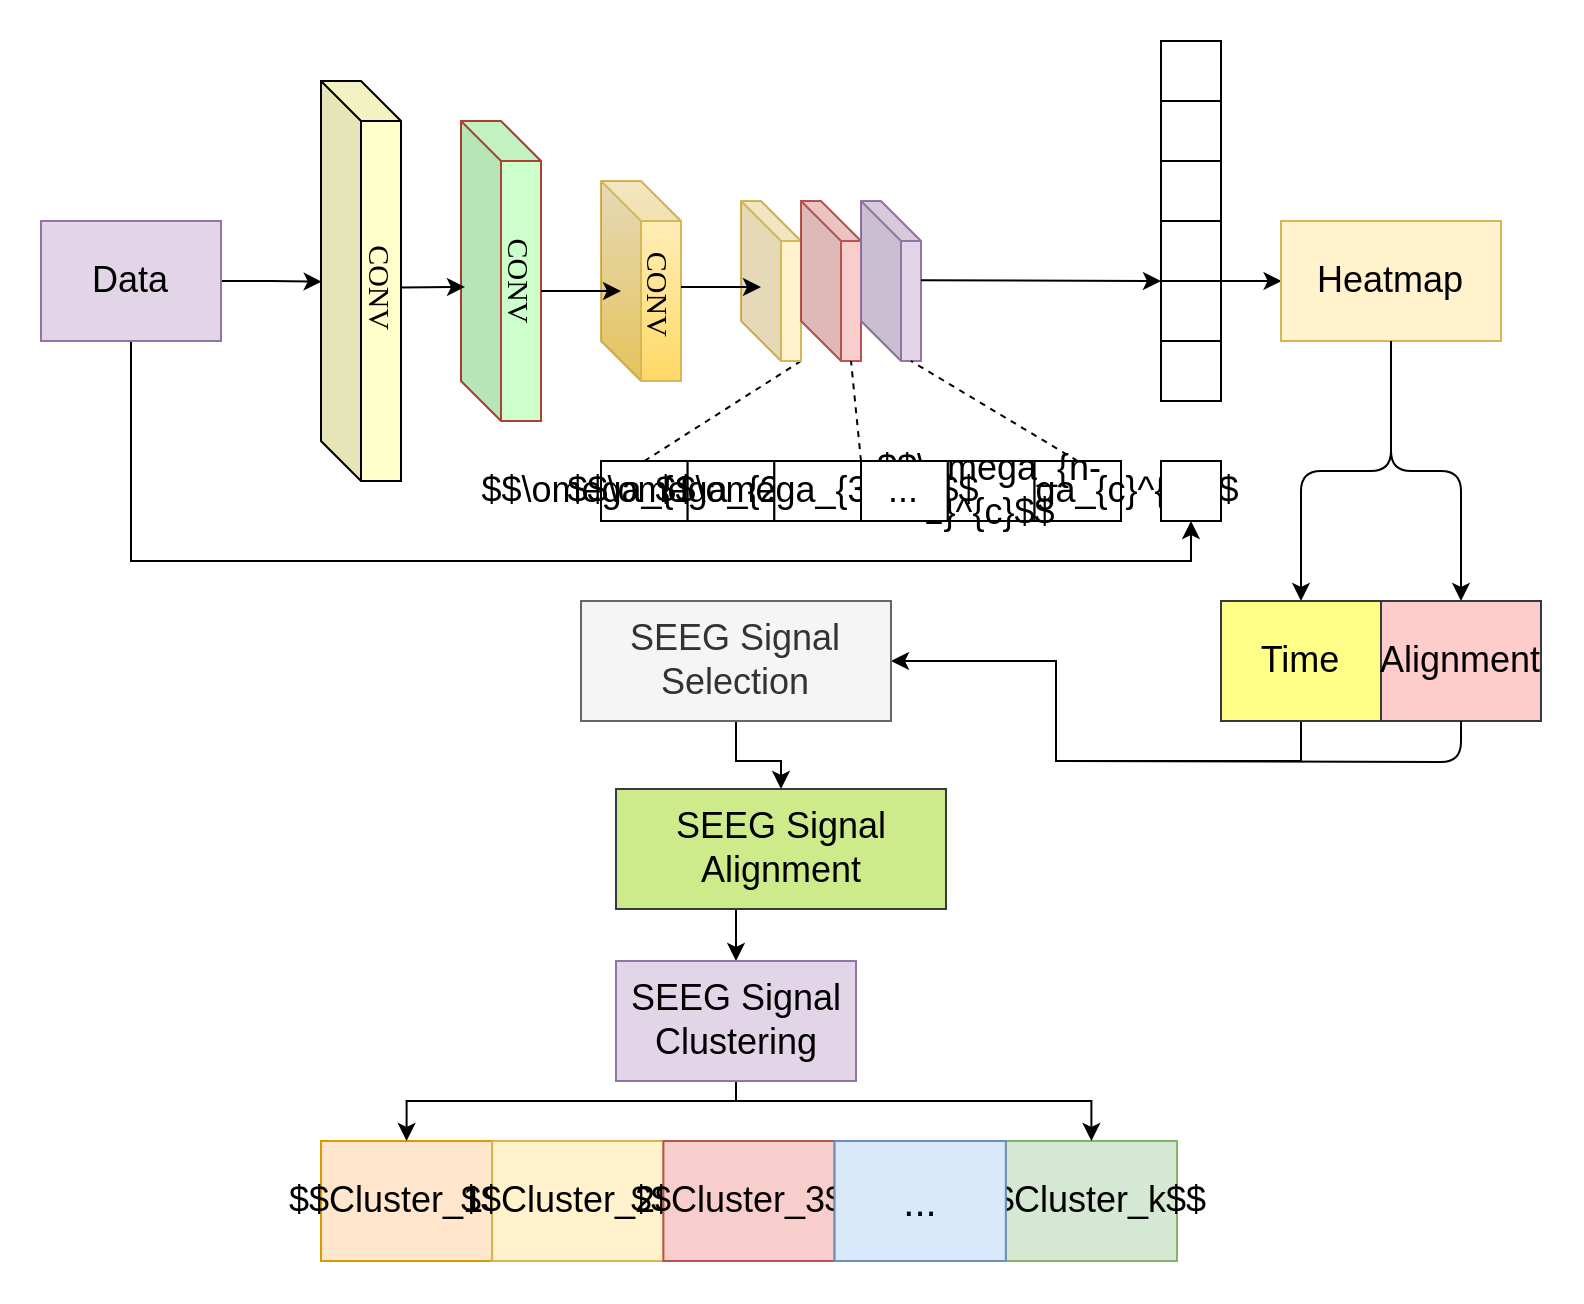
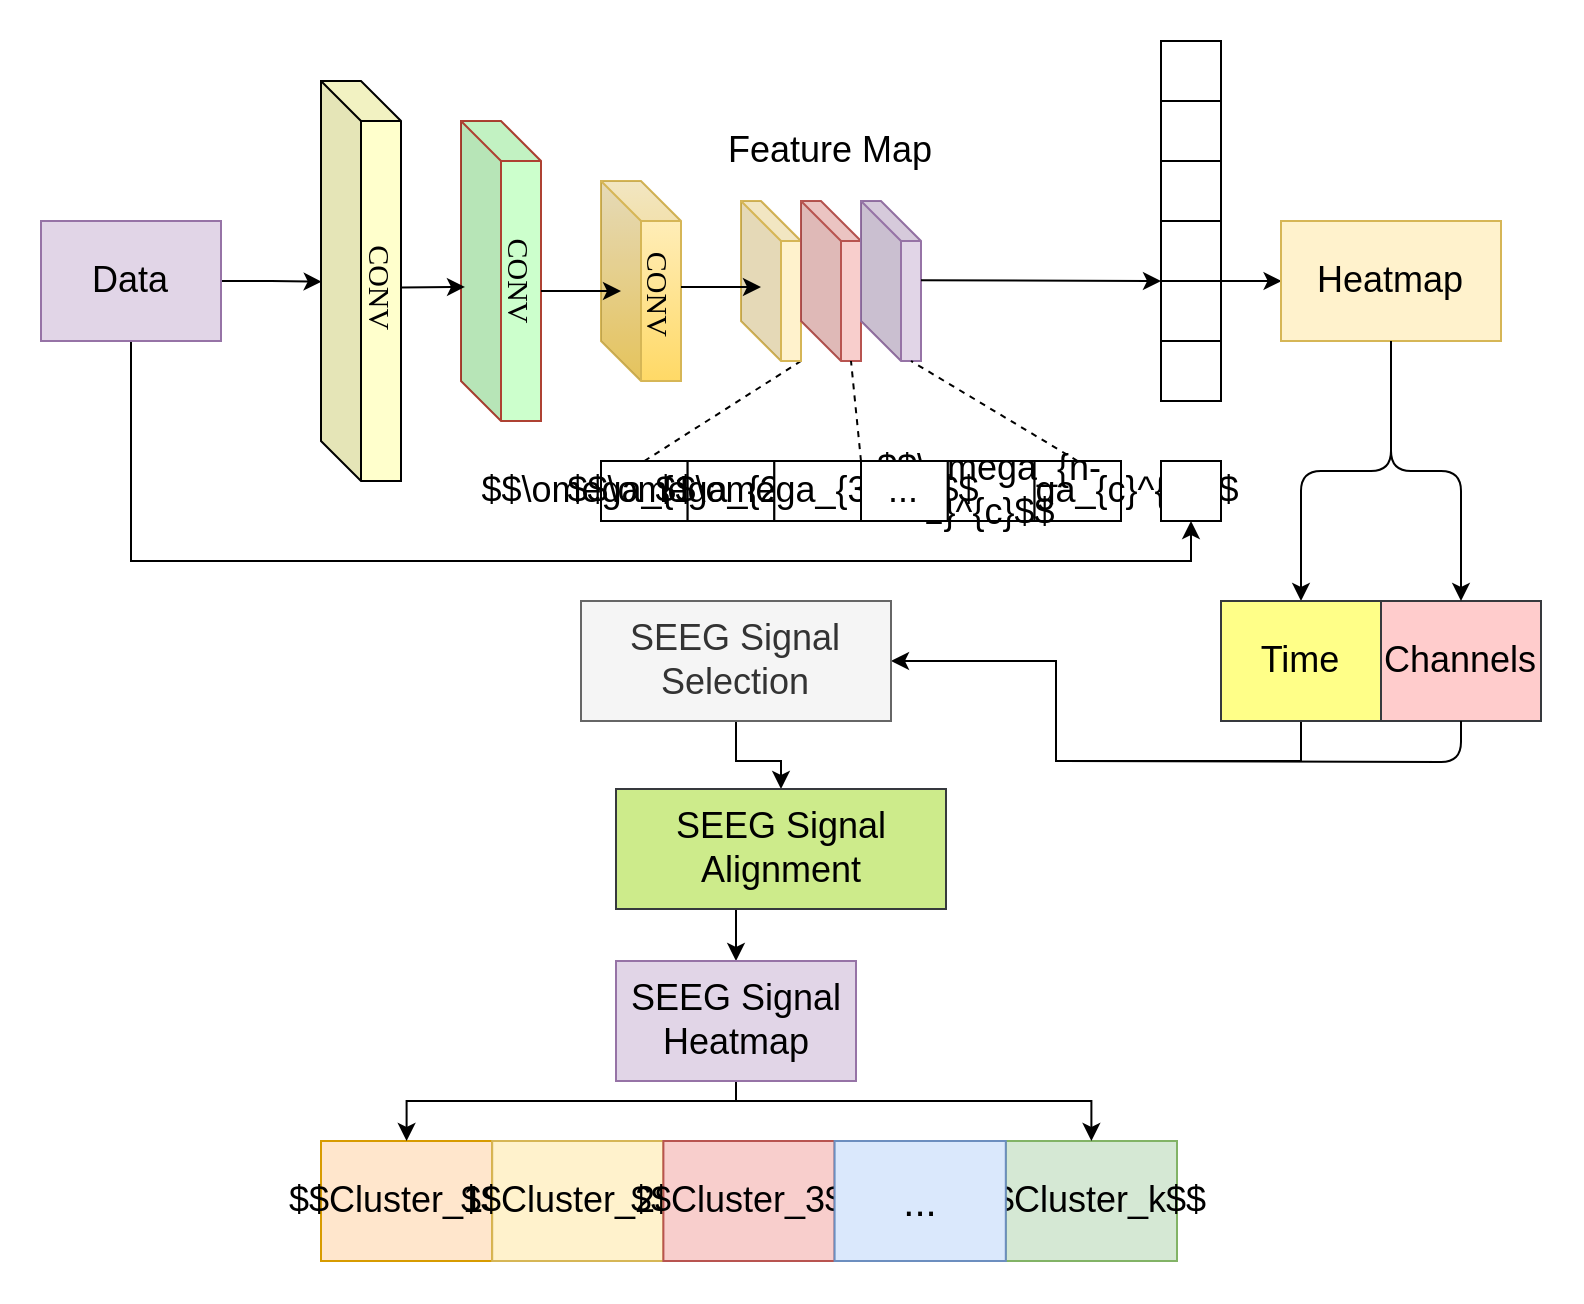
none -> (831, 151)
(1461, 661) -> (1461, 661)
(737, 1021) -> (737, 1021)
